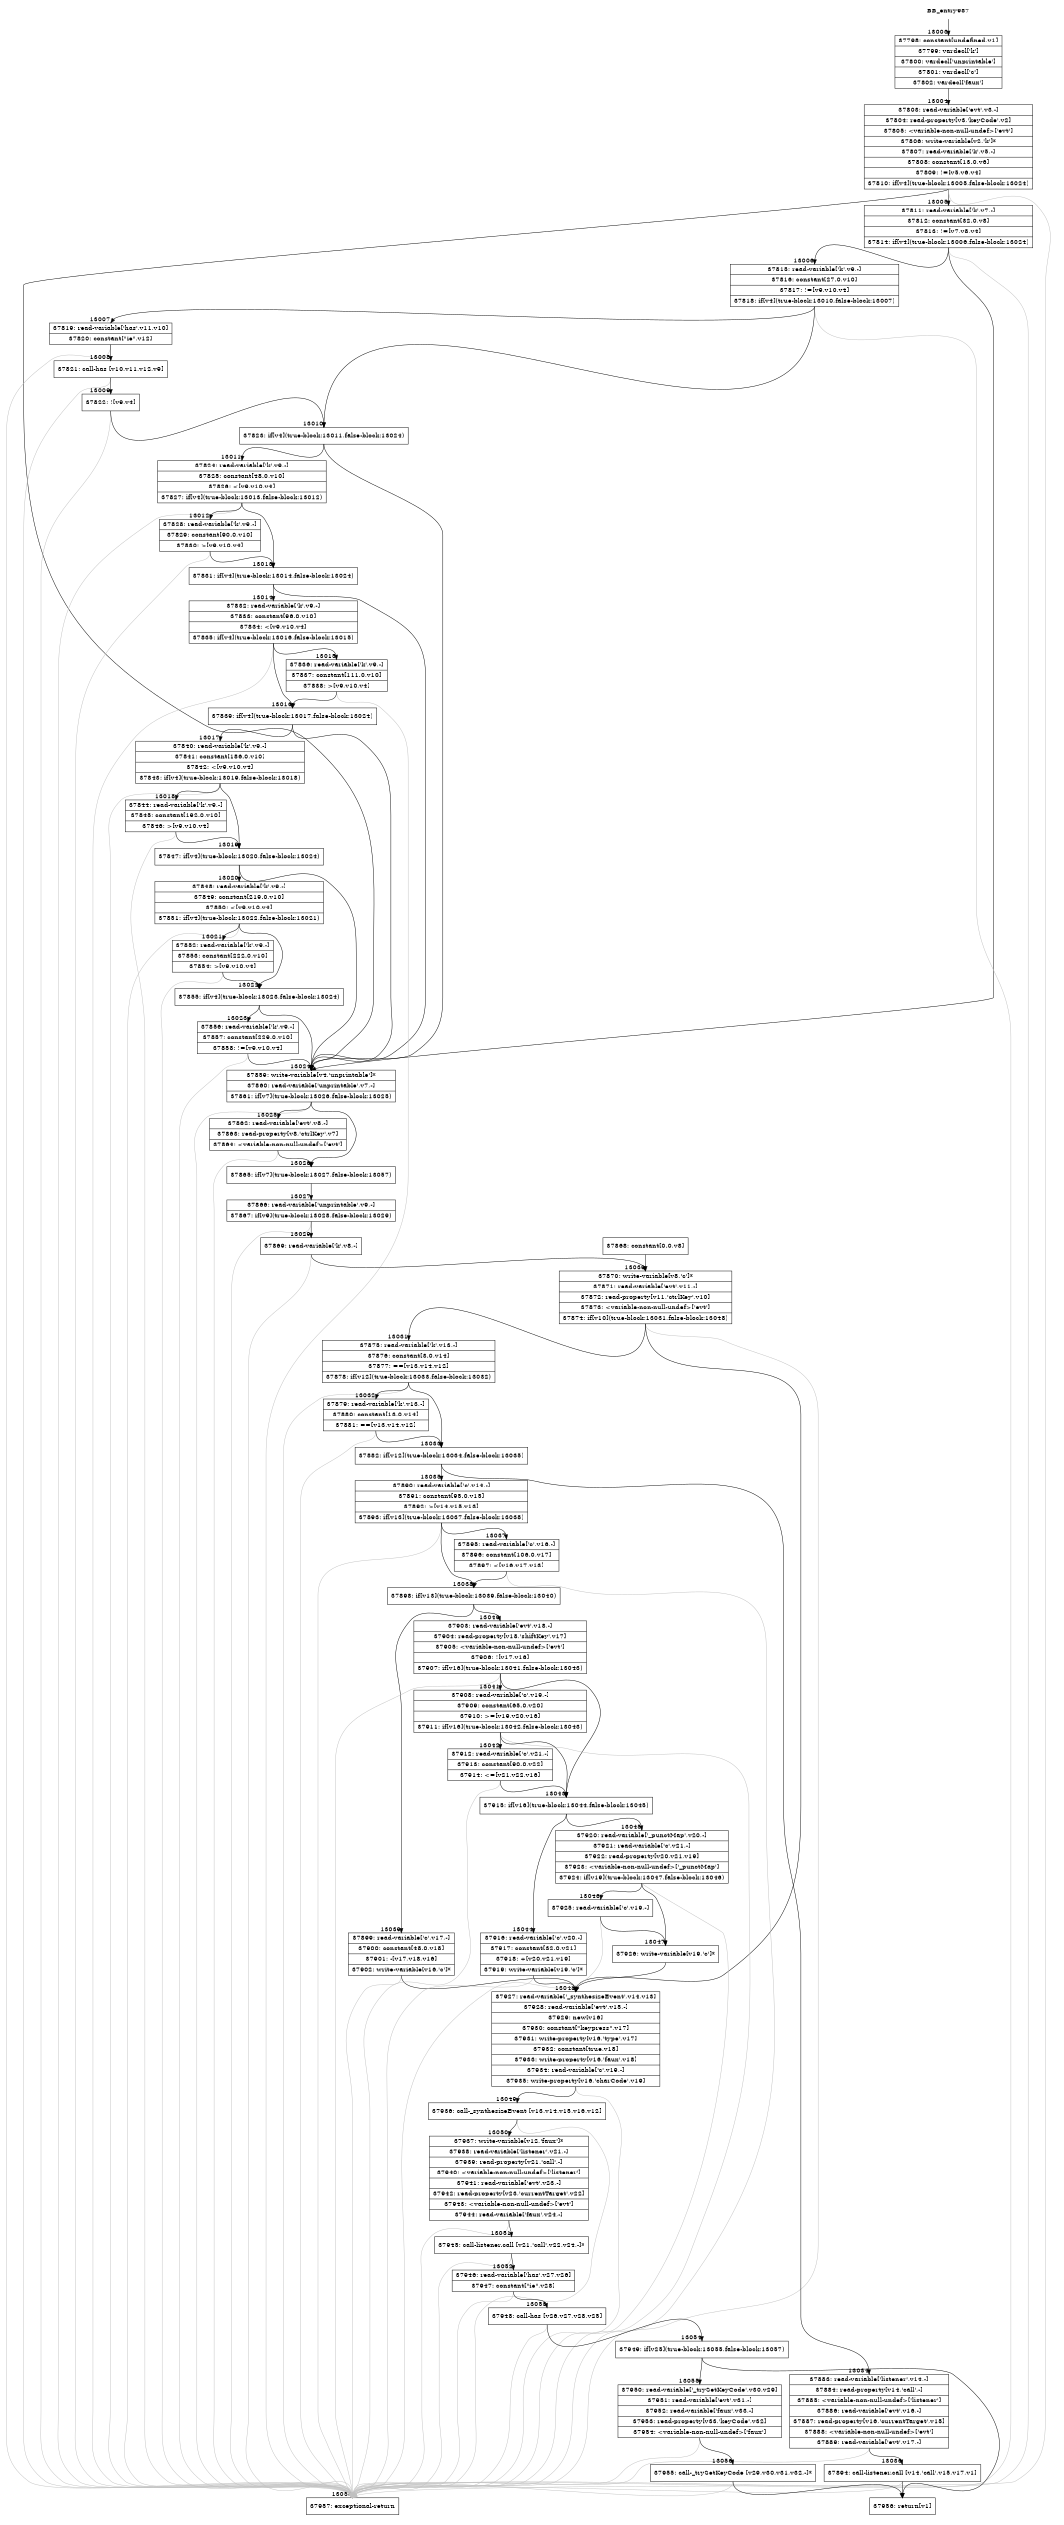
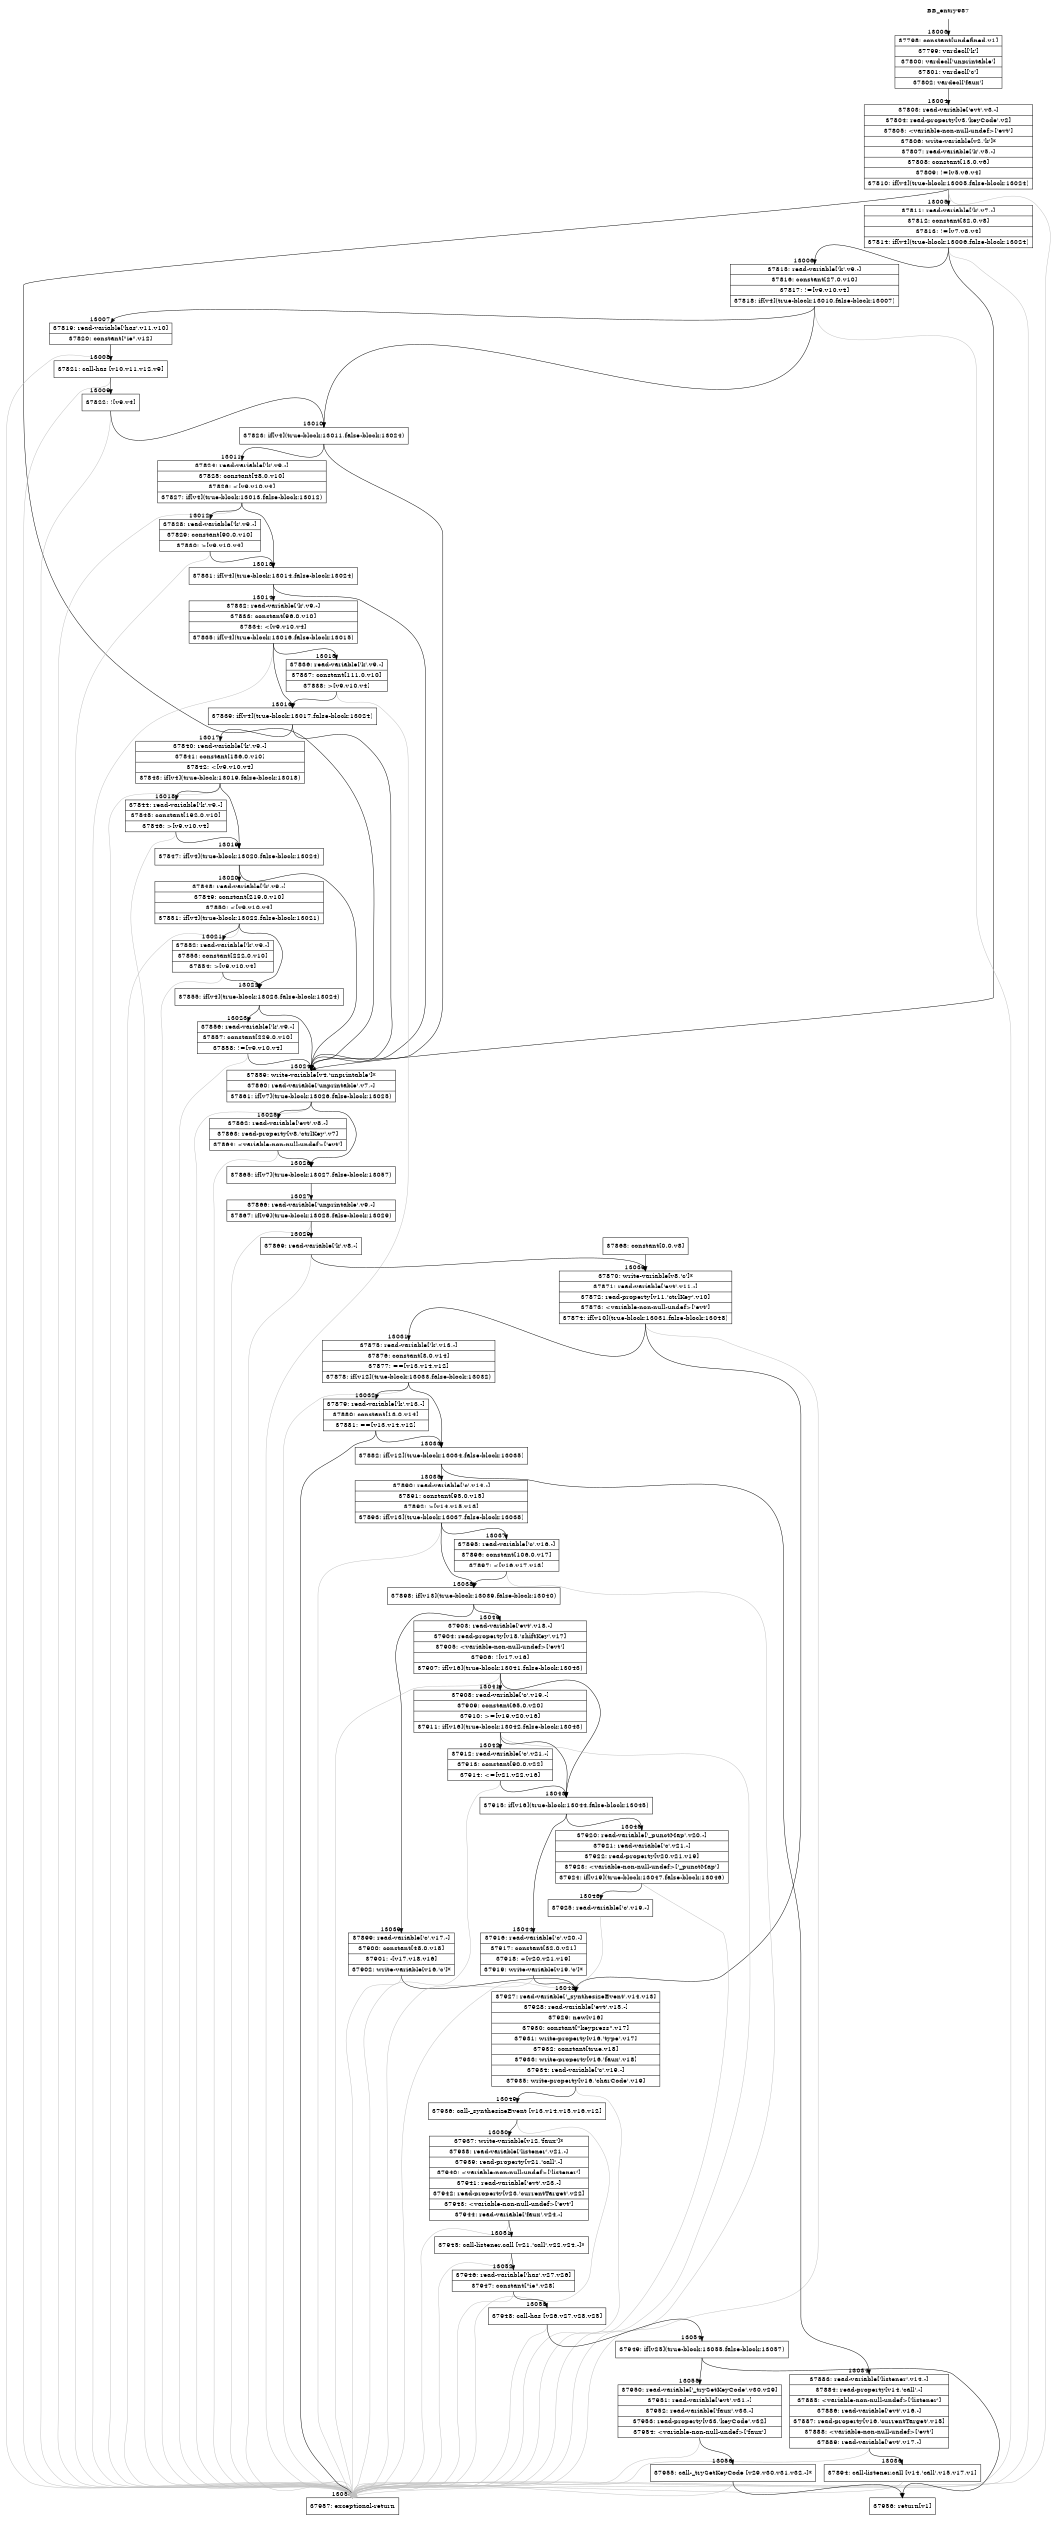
(301, 1952) -> (301, 1952)
(666, 1954) -> none
(902, 2487) -> none
